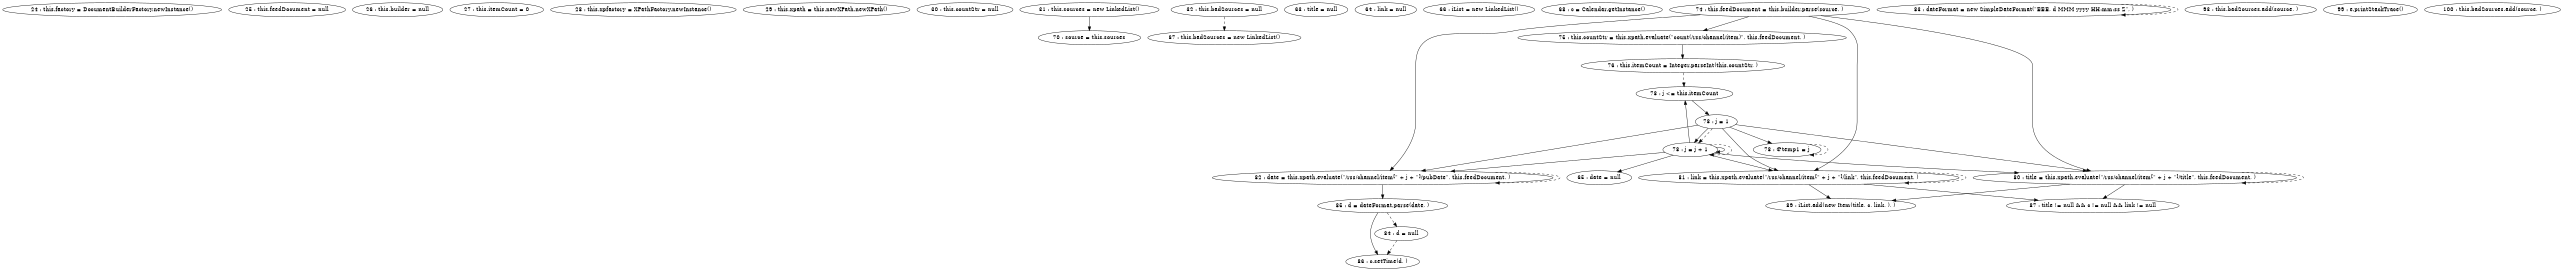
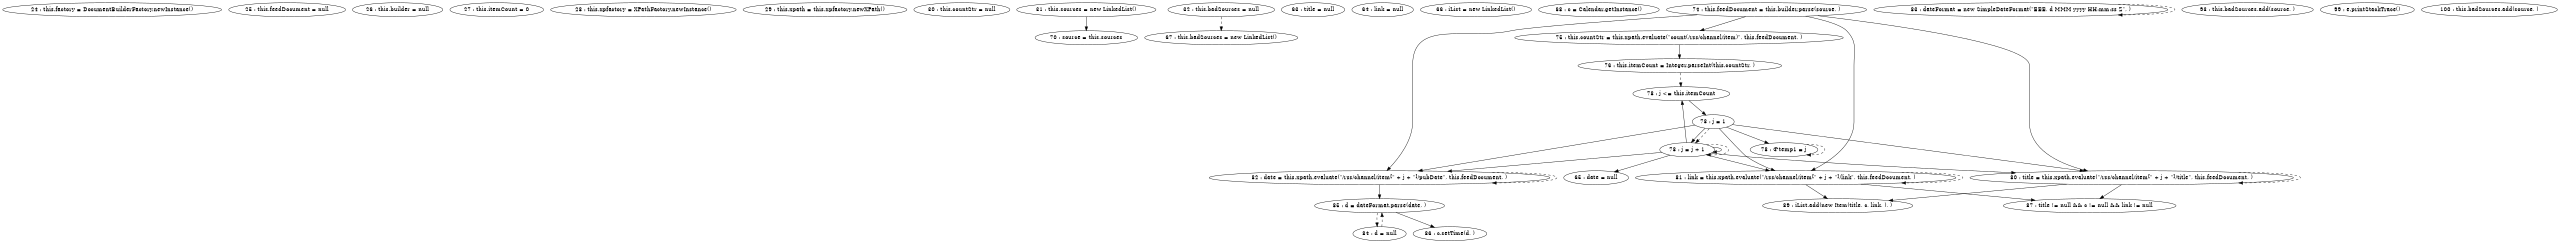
(827, 10) -> (825, 10)
(1393, 246) -> (1382, 222)
